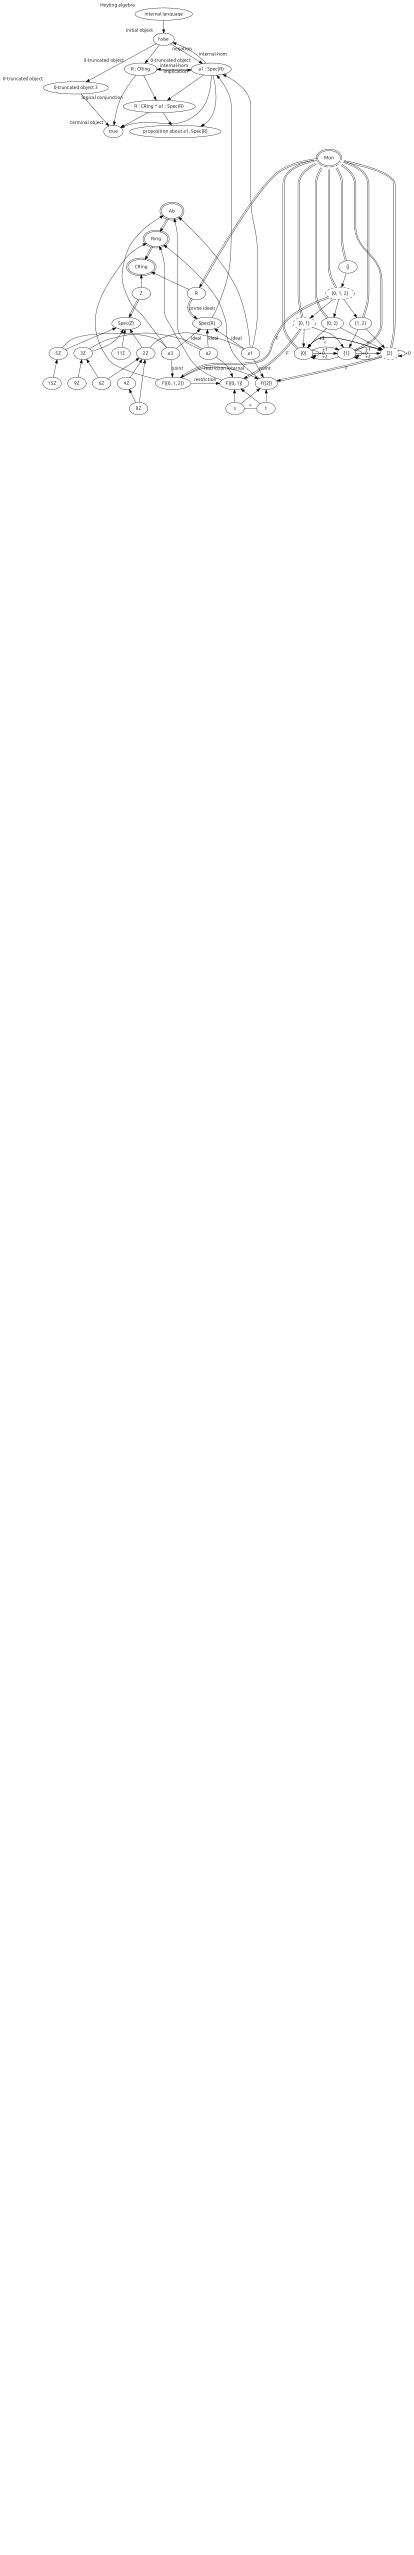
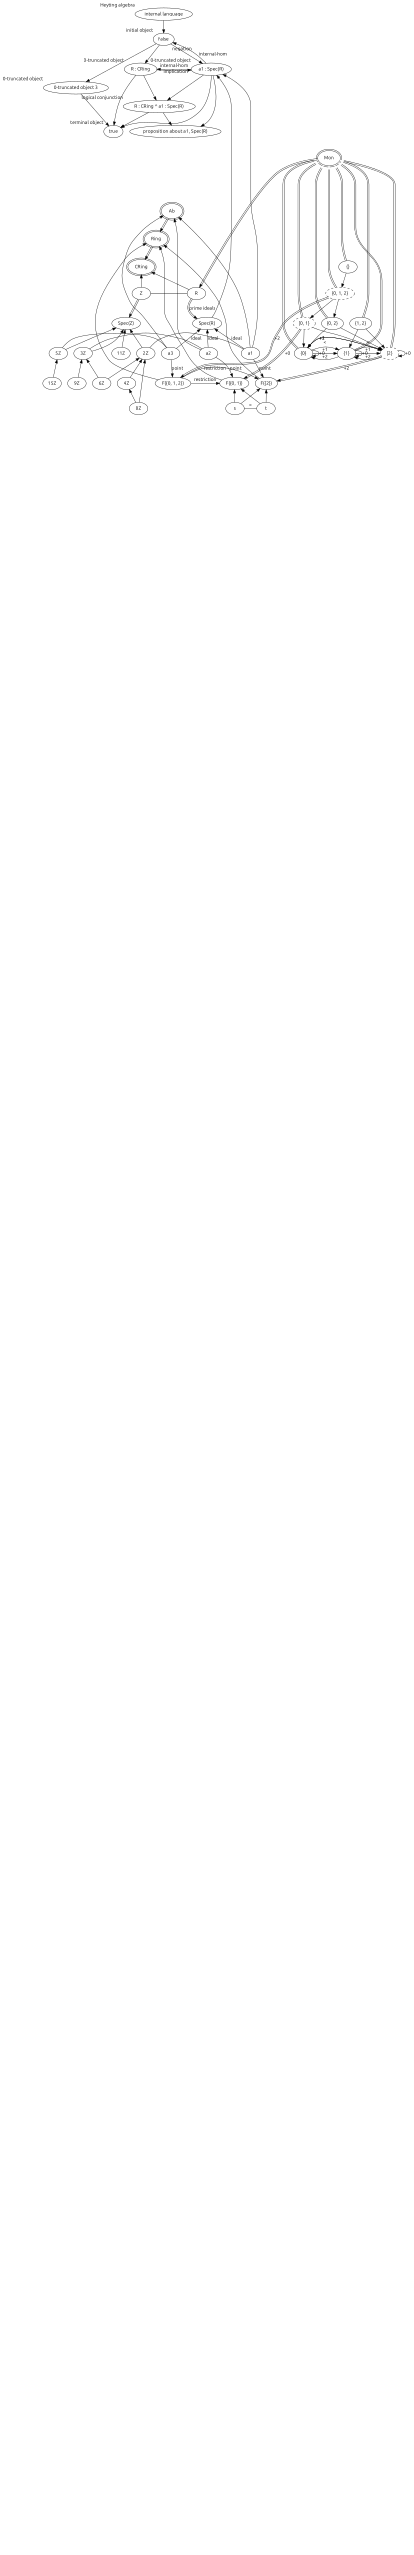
none -> (169, 293)
(349, 307) -> none
(329, 333) -> (346, 337)
(277, 338) -> (277, 338)
(288, 353) -> (288, 353)
(236, 368) -> (236, 368)
(347, 368) -> (347, 368)
